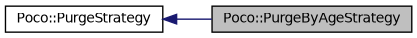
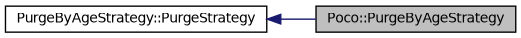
(84, 19) -> (136, 19)
